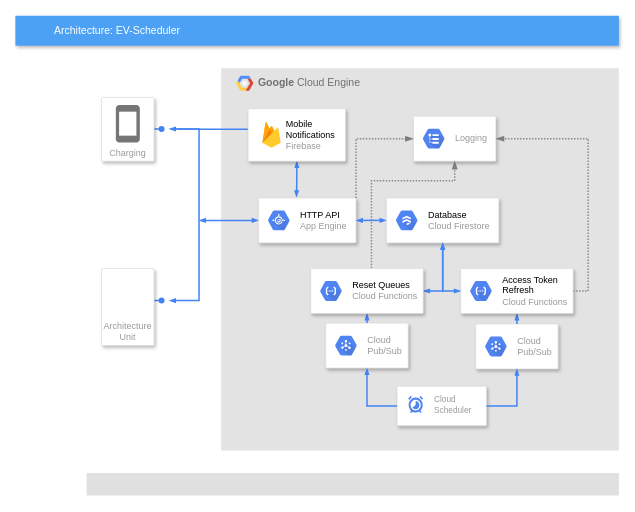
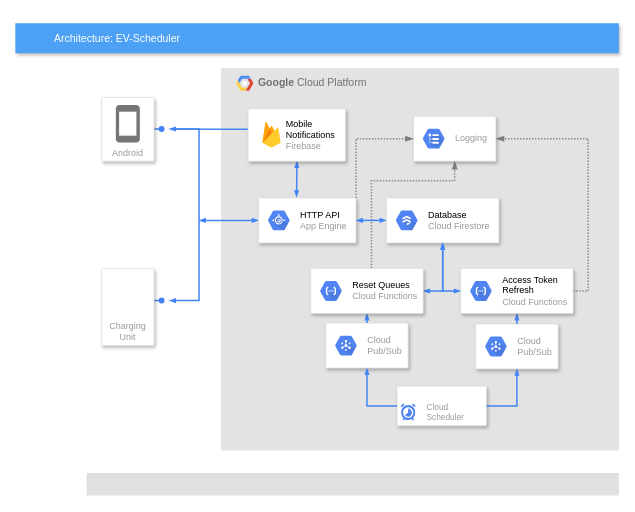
(317, 30) -> (317, 38)
(307, 82) -> (313, 82)
(128, 152) -> (128, 152)
(128, 331) -> (128, 331)
(416, 404) -> (408, 412)
